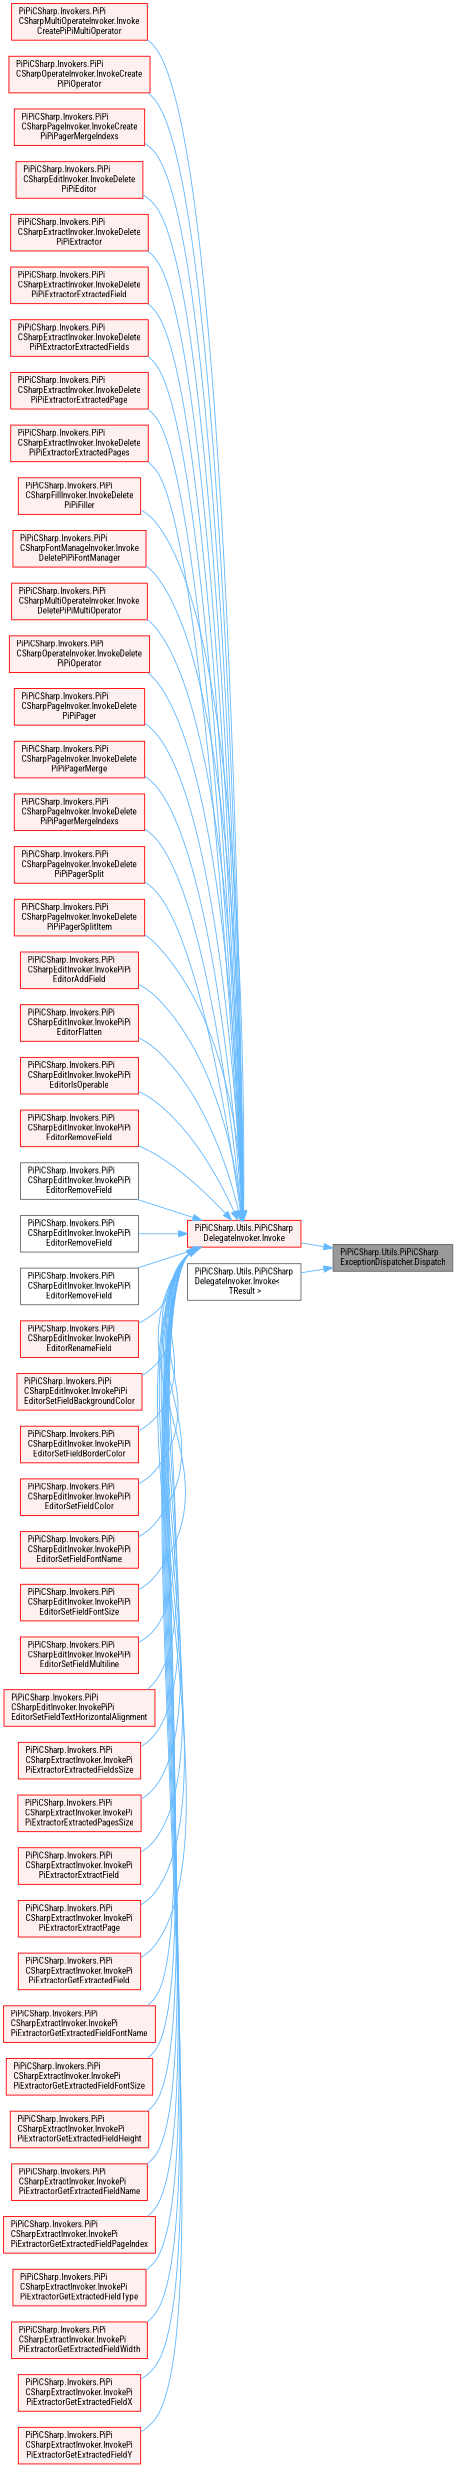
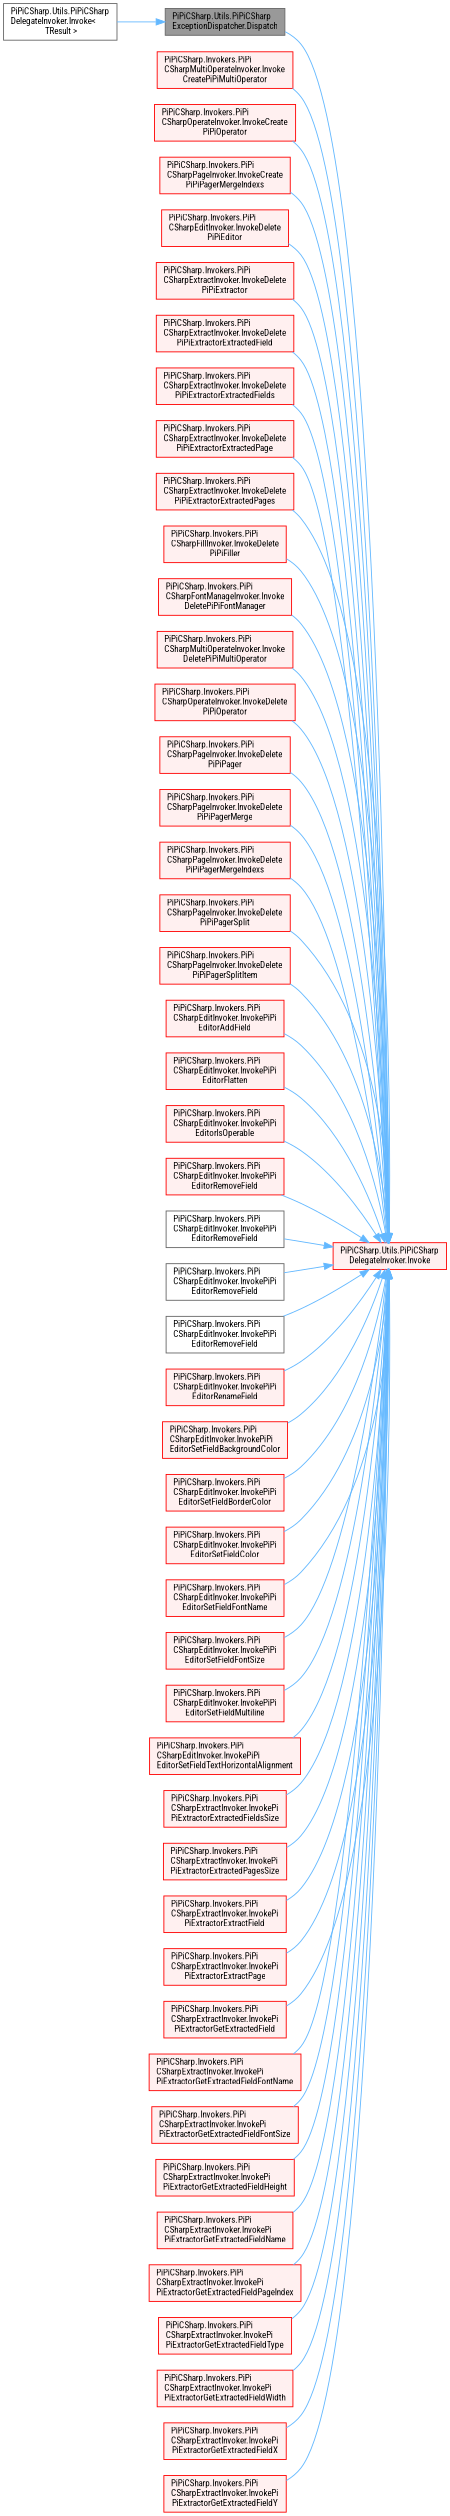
(312, 1245) -> (362, 413)
